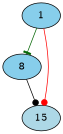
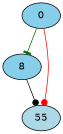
(41, 16) -> (41, 16)
(41, 118) -> (41, 118)
